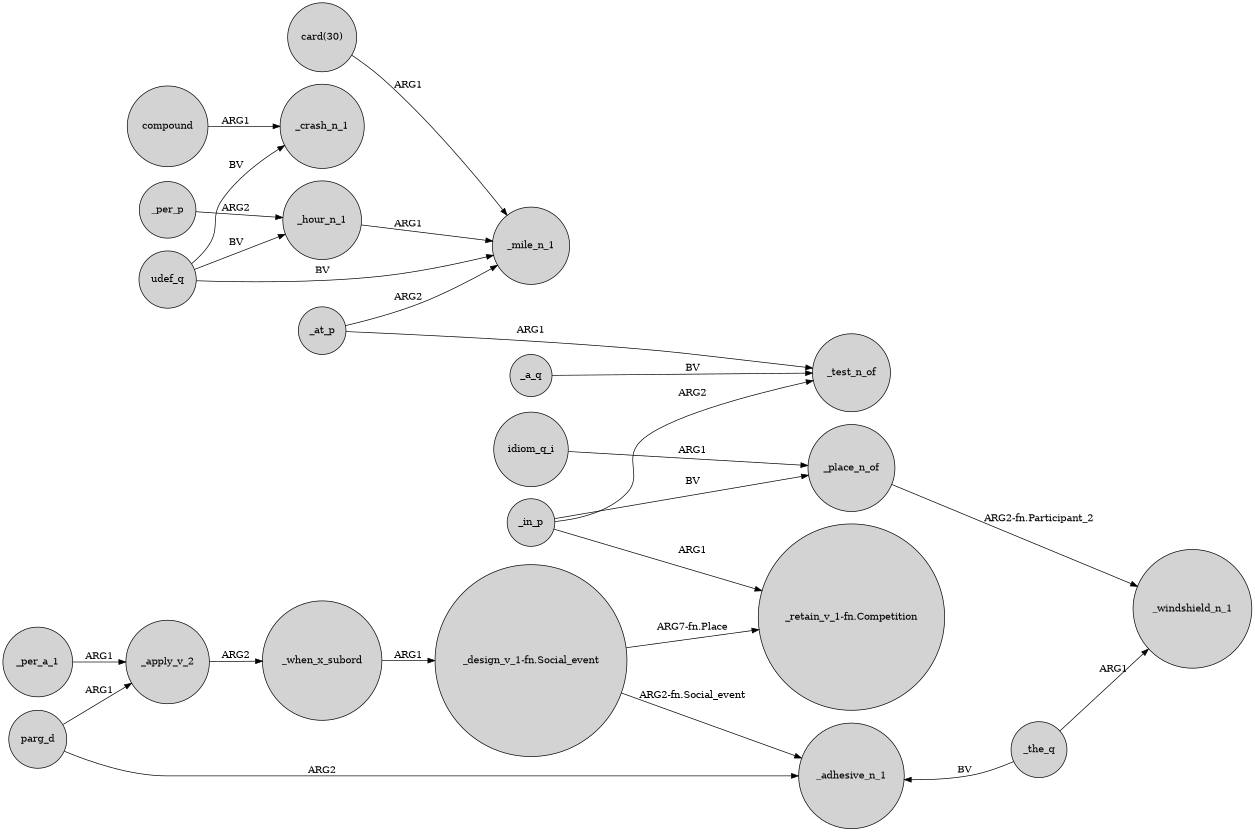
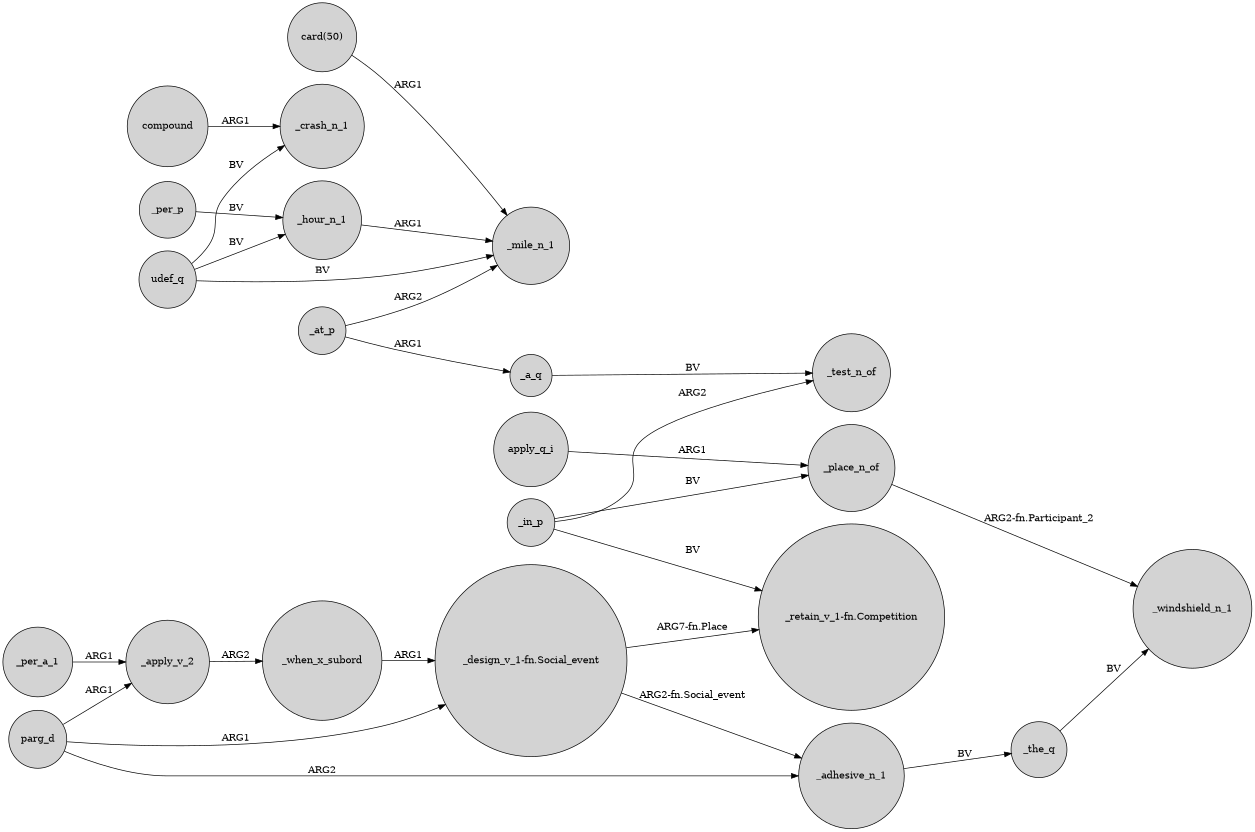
(322, 37) -> (322, 37)
(236, 208) -> (236, 208)
(576, 344) -> (424, 356)
(531, 449) -> (531, 449)
(693, 551) -> (693, 551)
(1114, 669) -> (1114, 669)
none -> (255, 743)
(964, 777) -> (954, 761)
